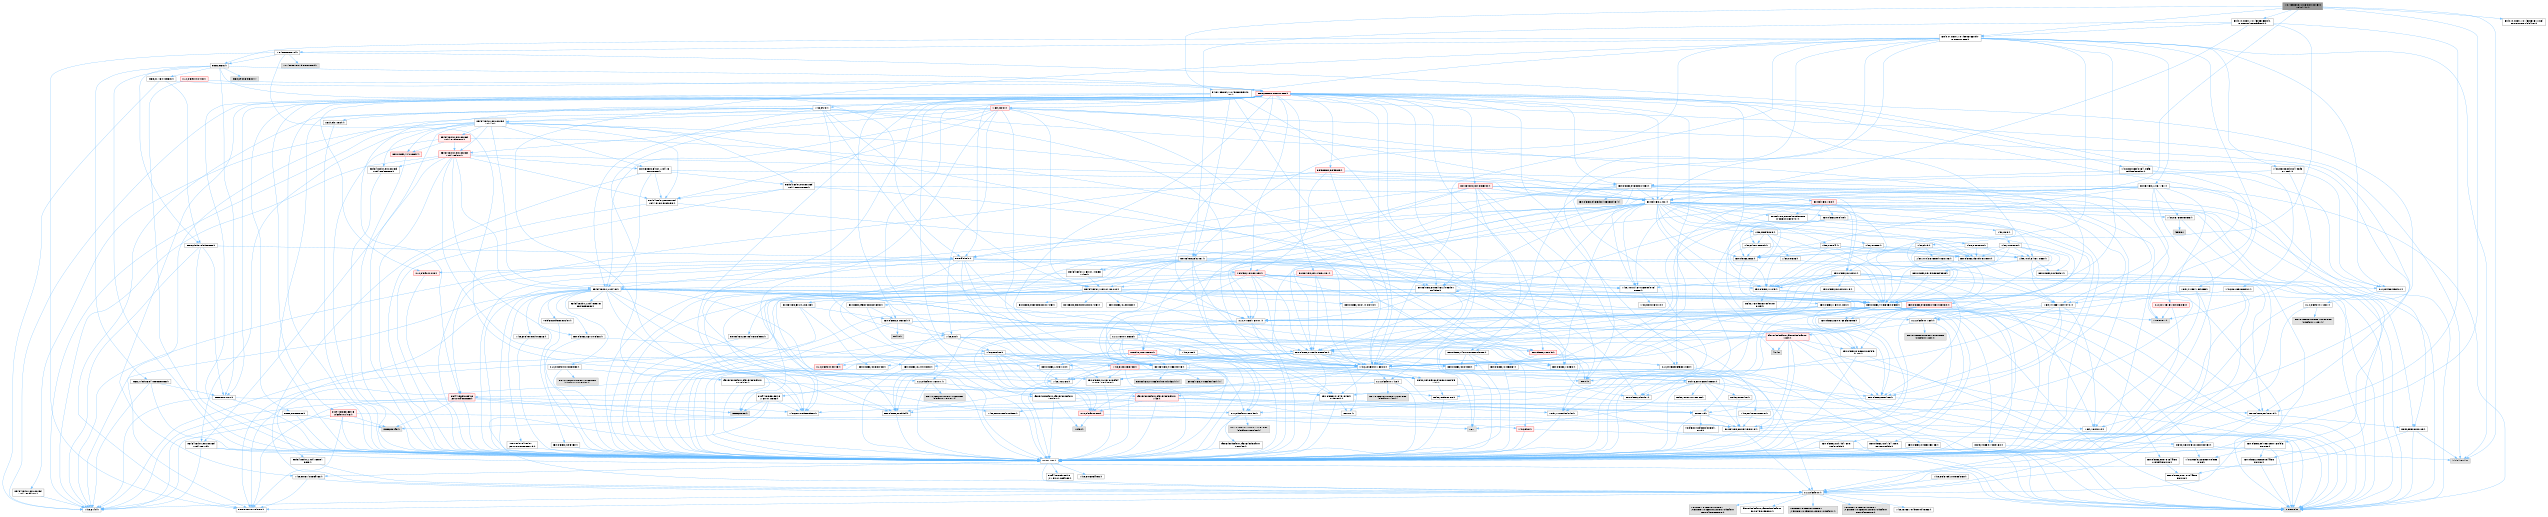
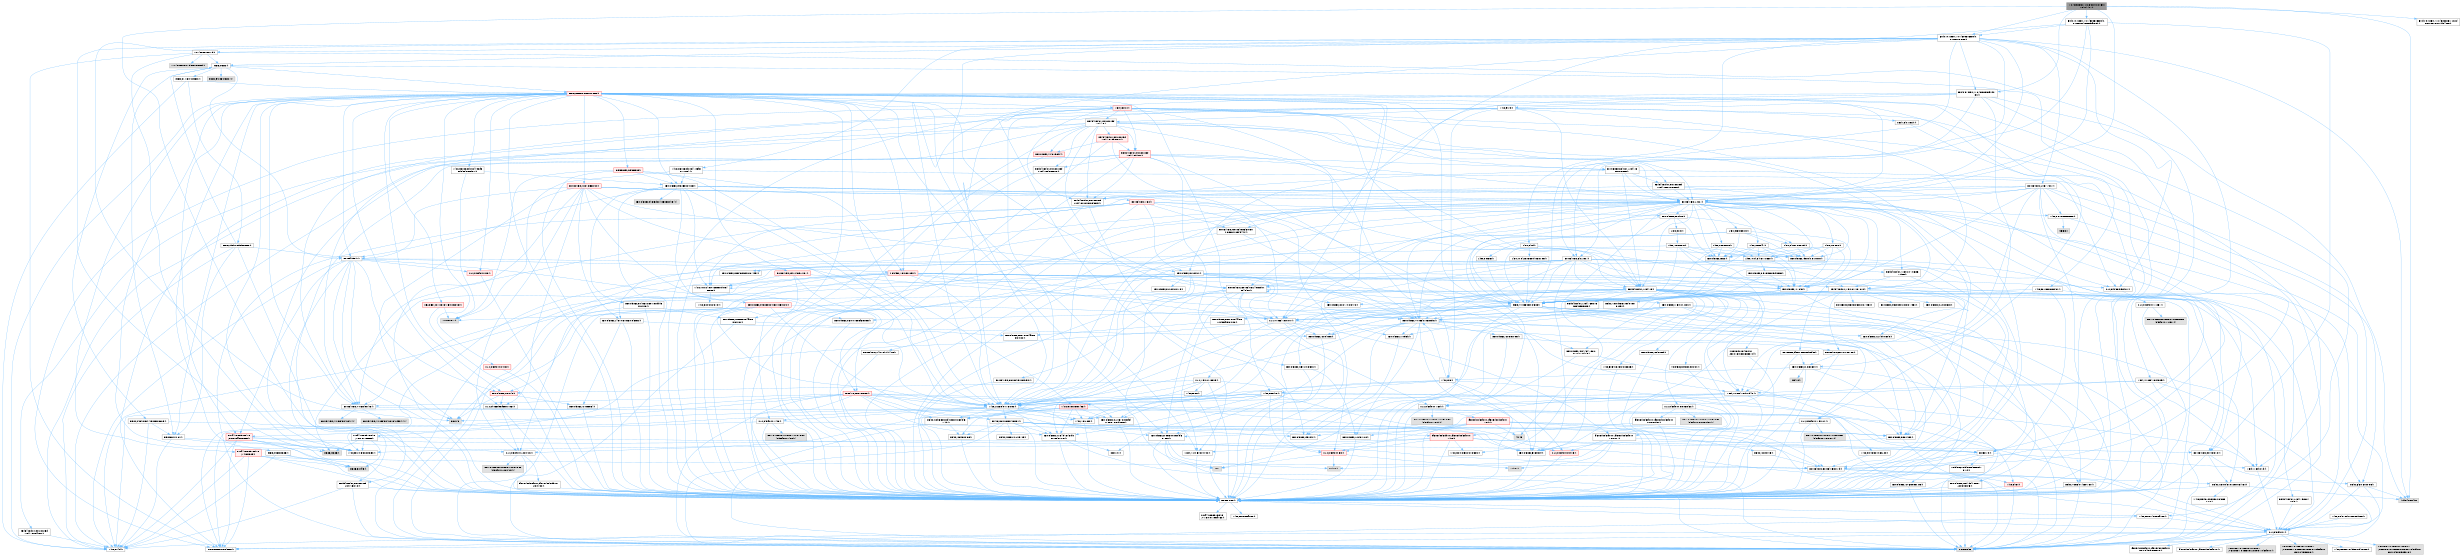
(603, 83) -> (441, 207)
(1231, 93) -> (1977, 93)
(140, 134) -> (190, 144)
(1836, 159) -> none
(2295, 193) -> (1552, 193)
(2052, 273) -> (741, 273)
(1395, 287) -> (1416, 282)
(1883, 305) -> (1526, 305)
(2171, 305) -> (443, 305)
(1019, 321) -> none
(833, 333) -> (1675, 343)
(1539, 345) -> (1522, 315)
none -> (880, 352)
(1337, 397) -> (1059, 437)
(343, 413) -> (248, 453)
none -> (1581, 448)
(2234, 453) -> none
none -> (1334, 469)
none -> (2200, 549)
